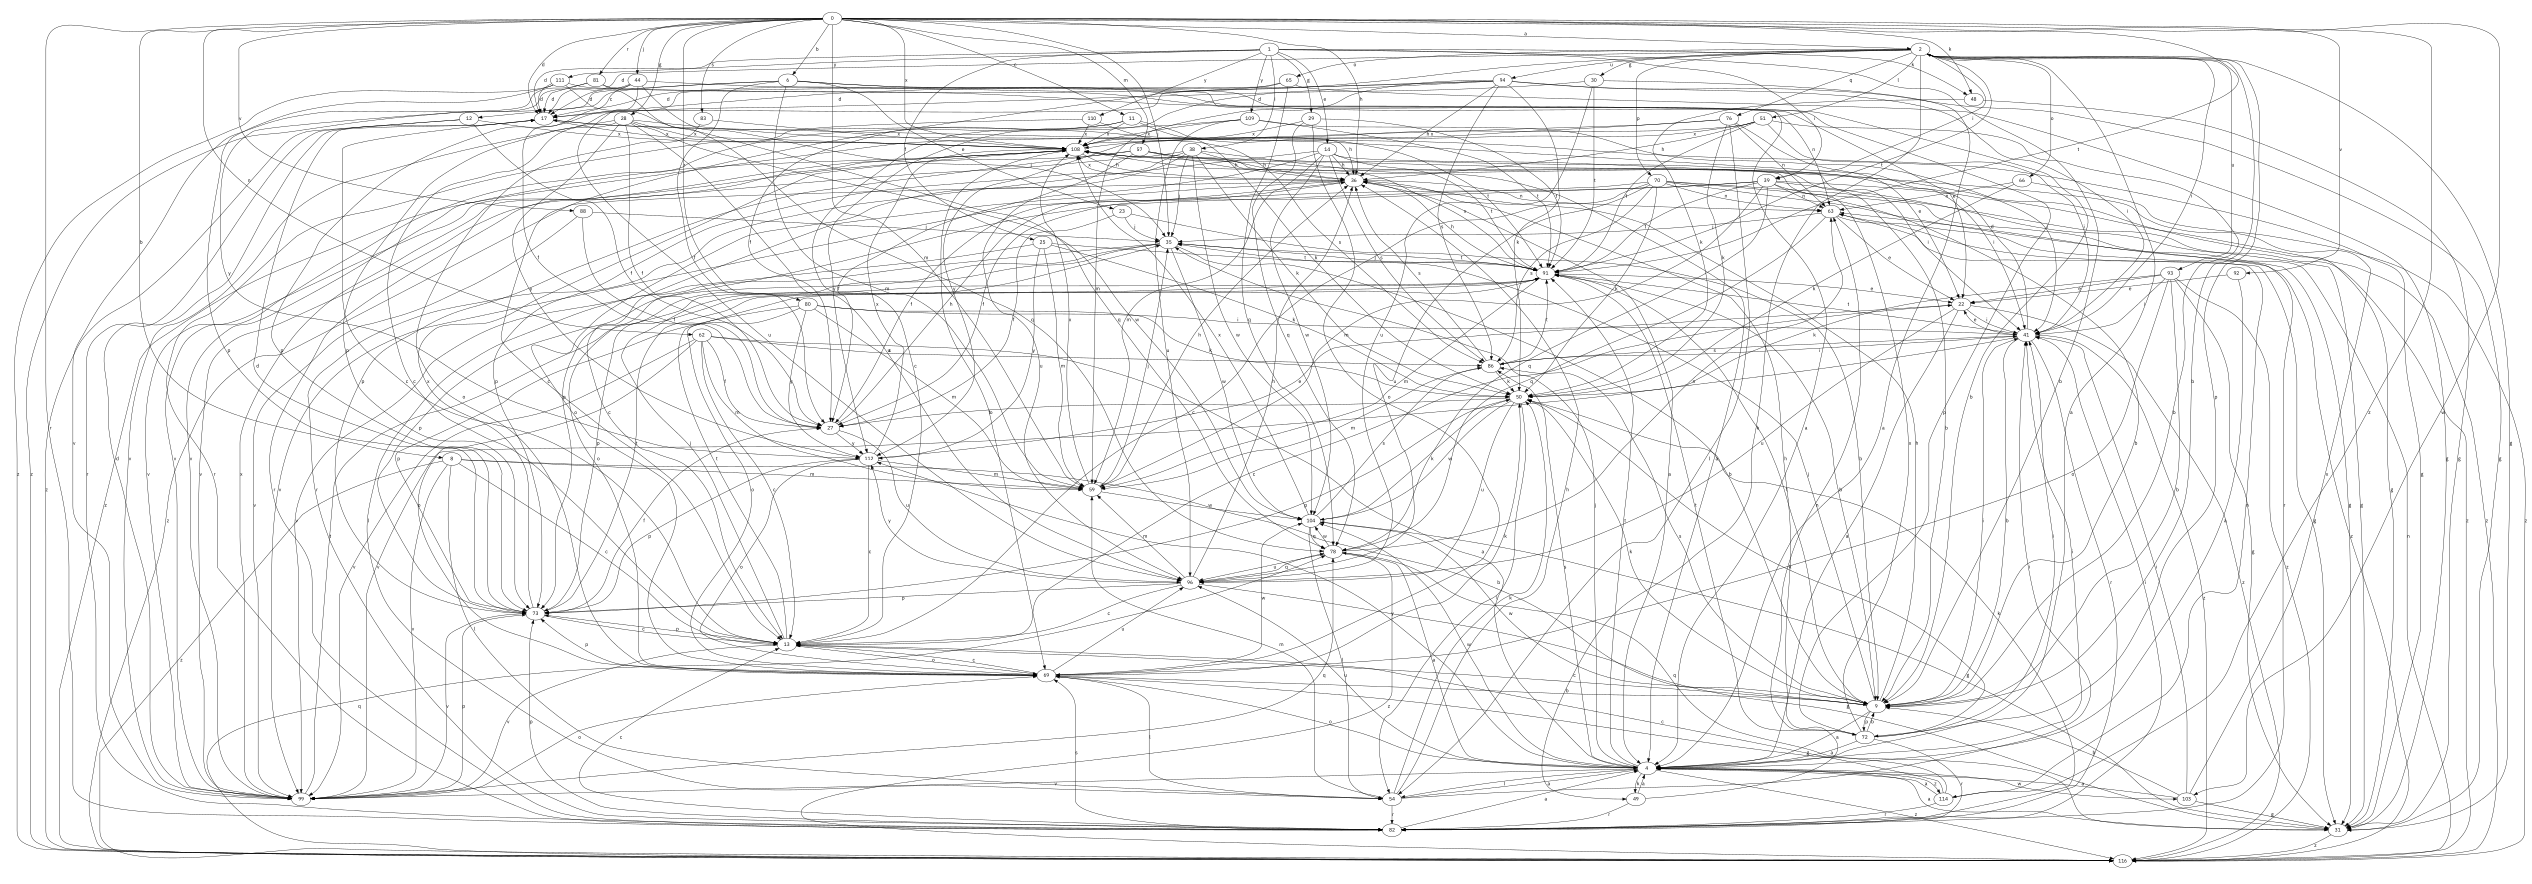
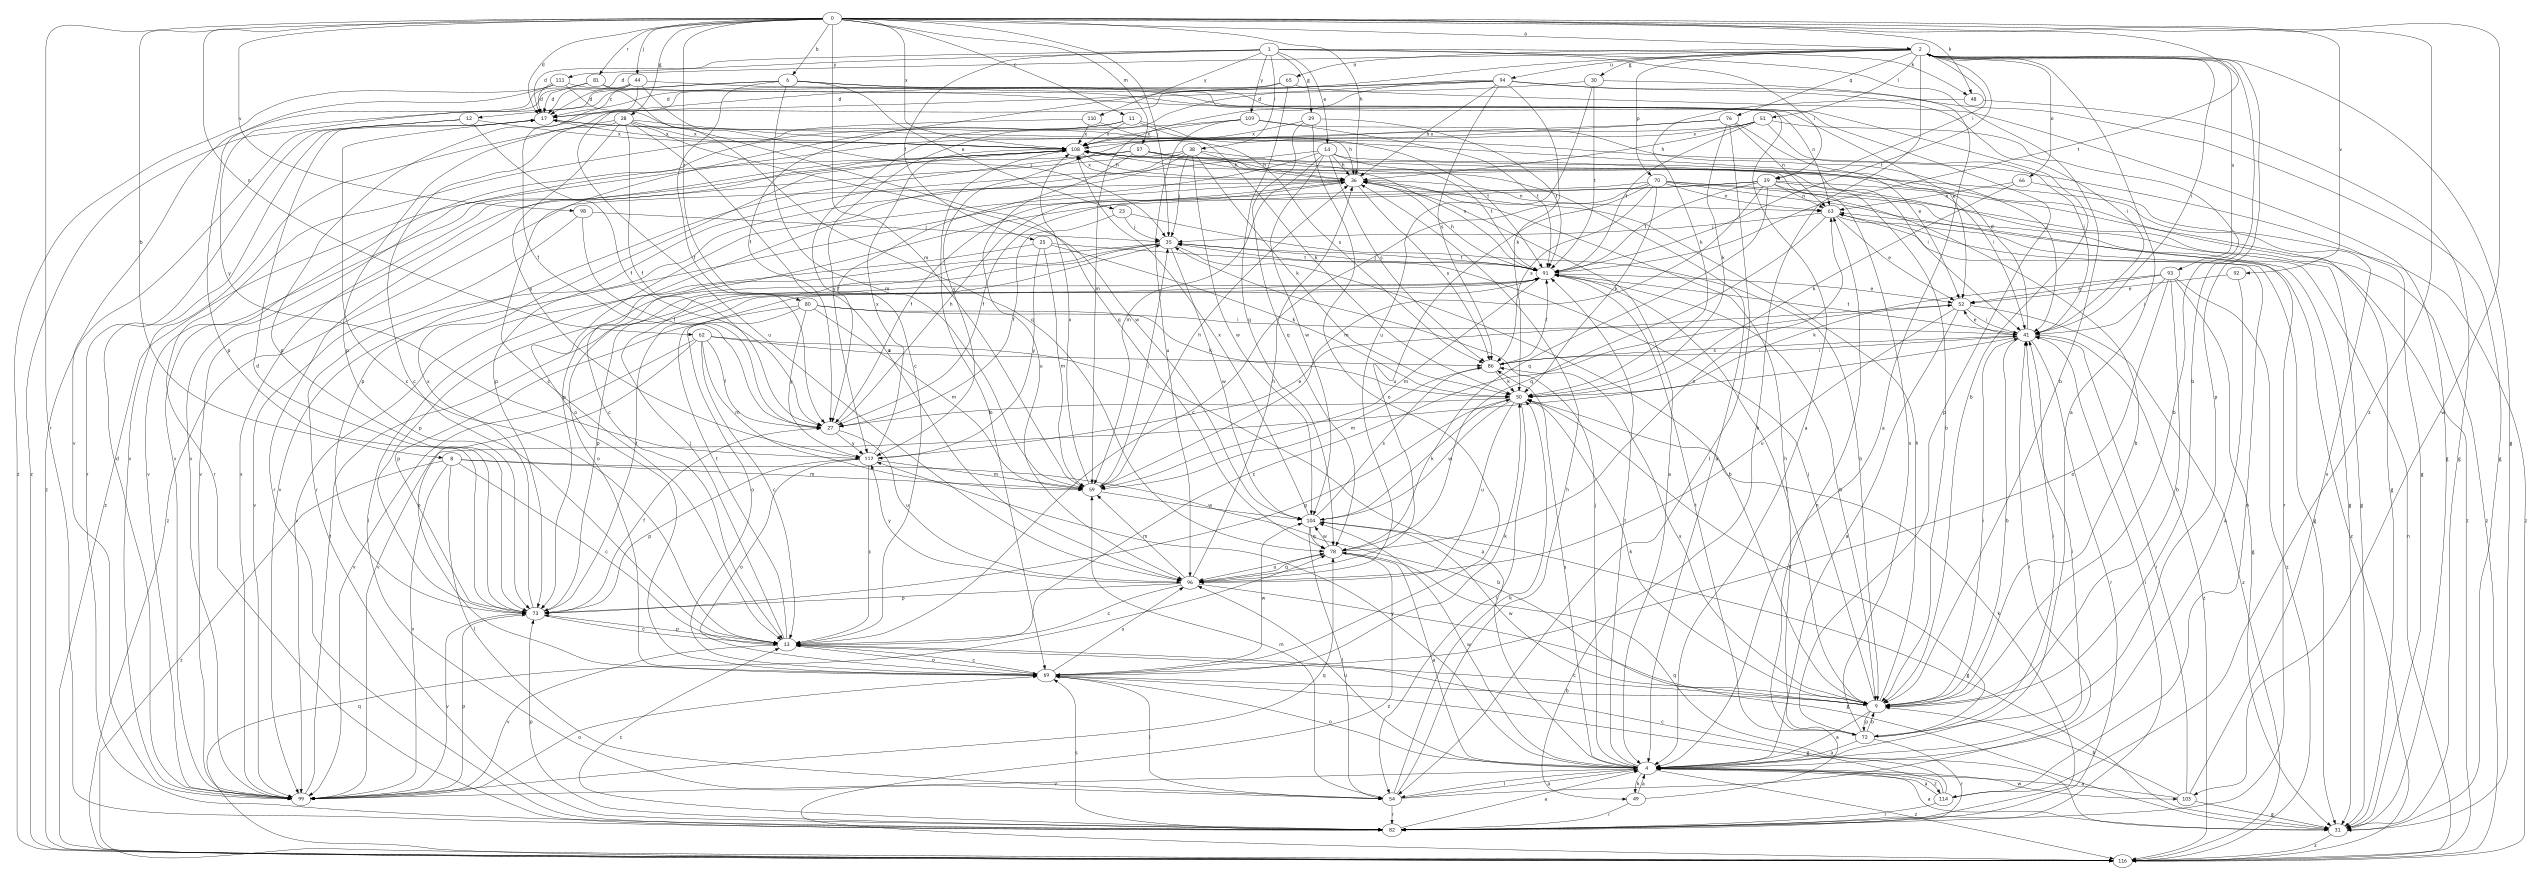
(703, 119) -> none
(583, 212) -> (583, 212)
(1417, 278) -> (1441, 272)
(1961, 304) -> (1961, 304)
(784, 673) -> none
